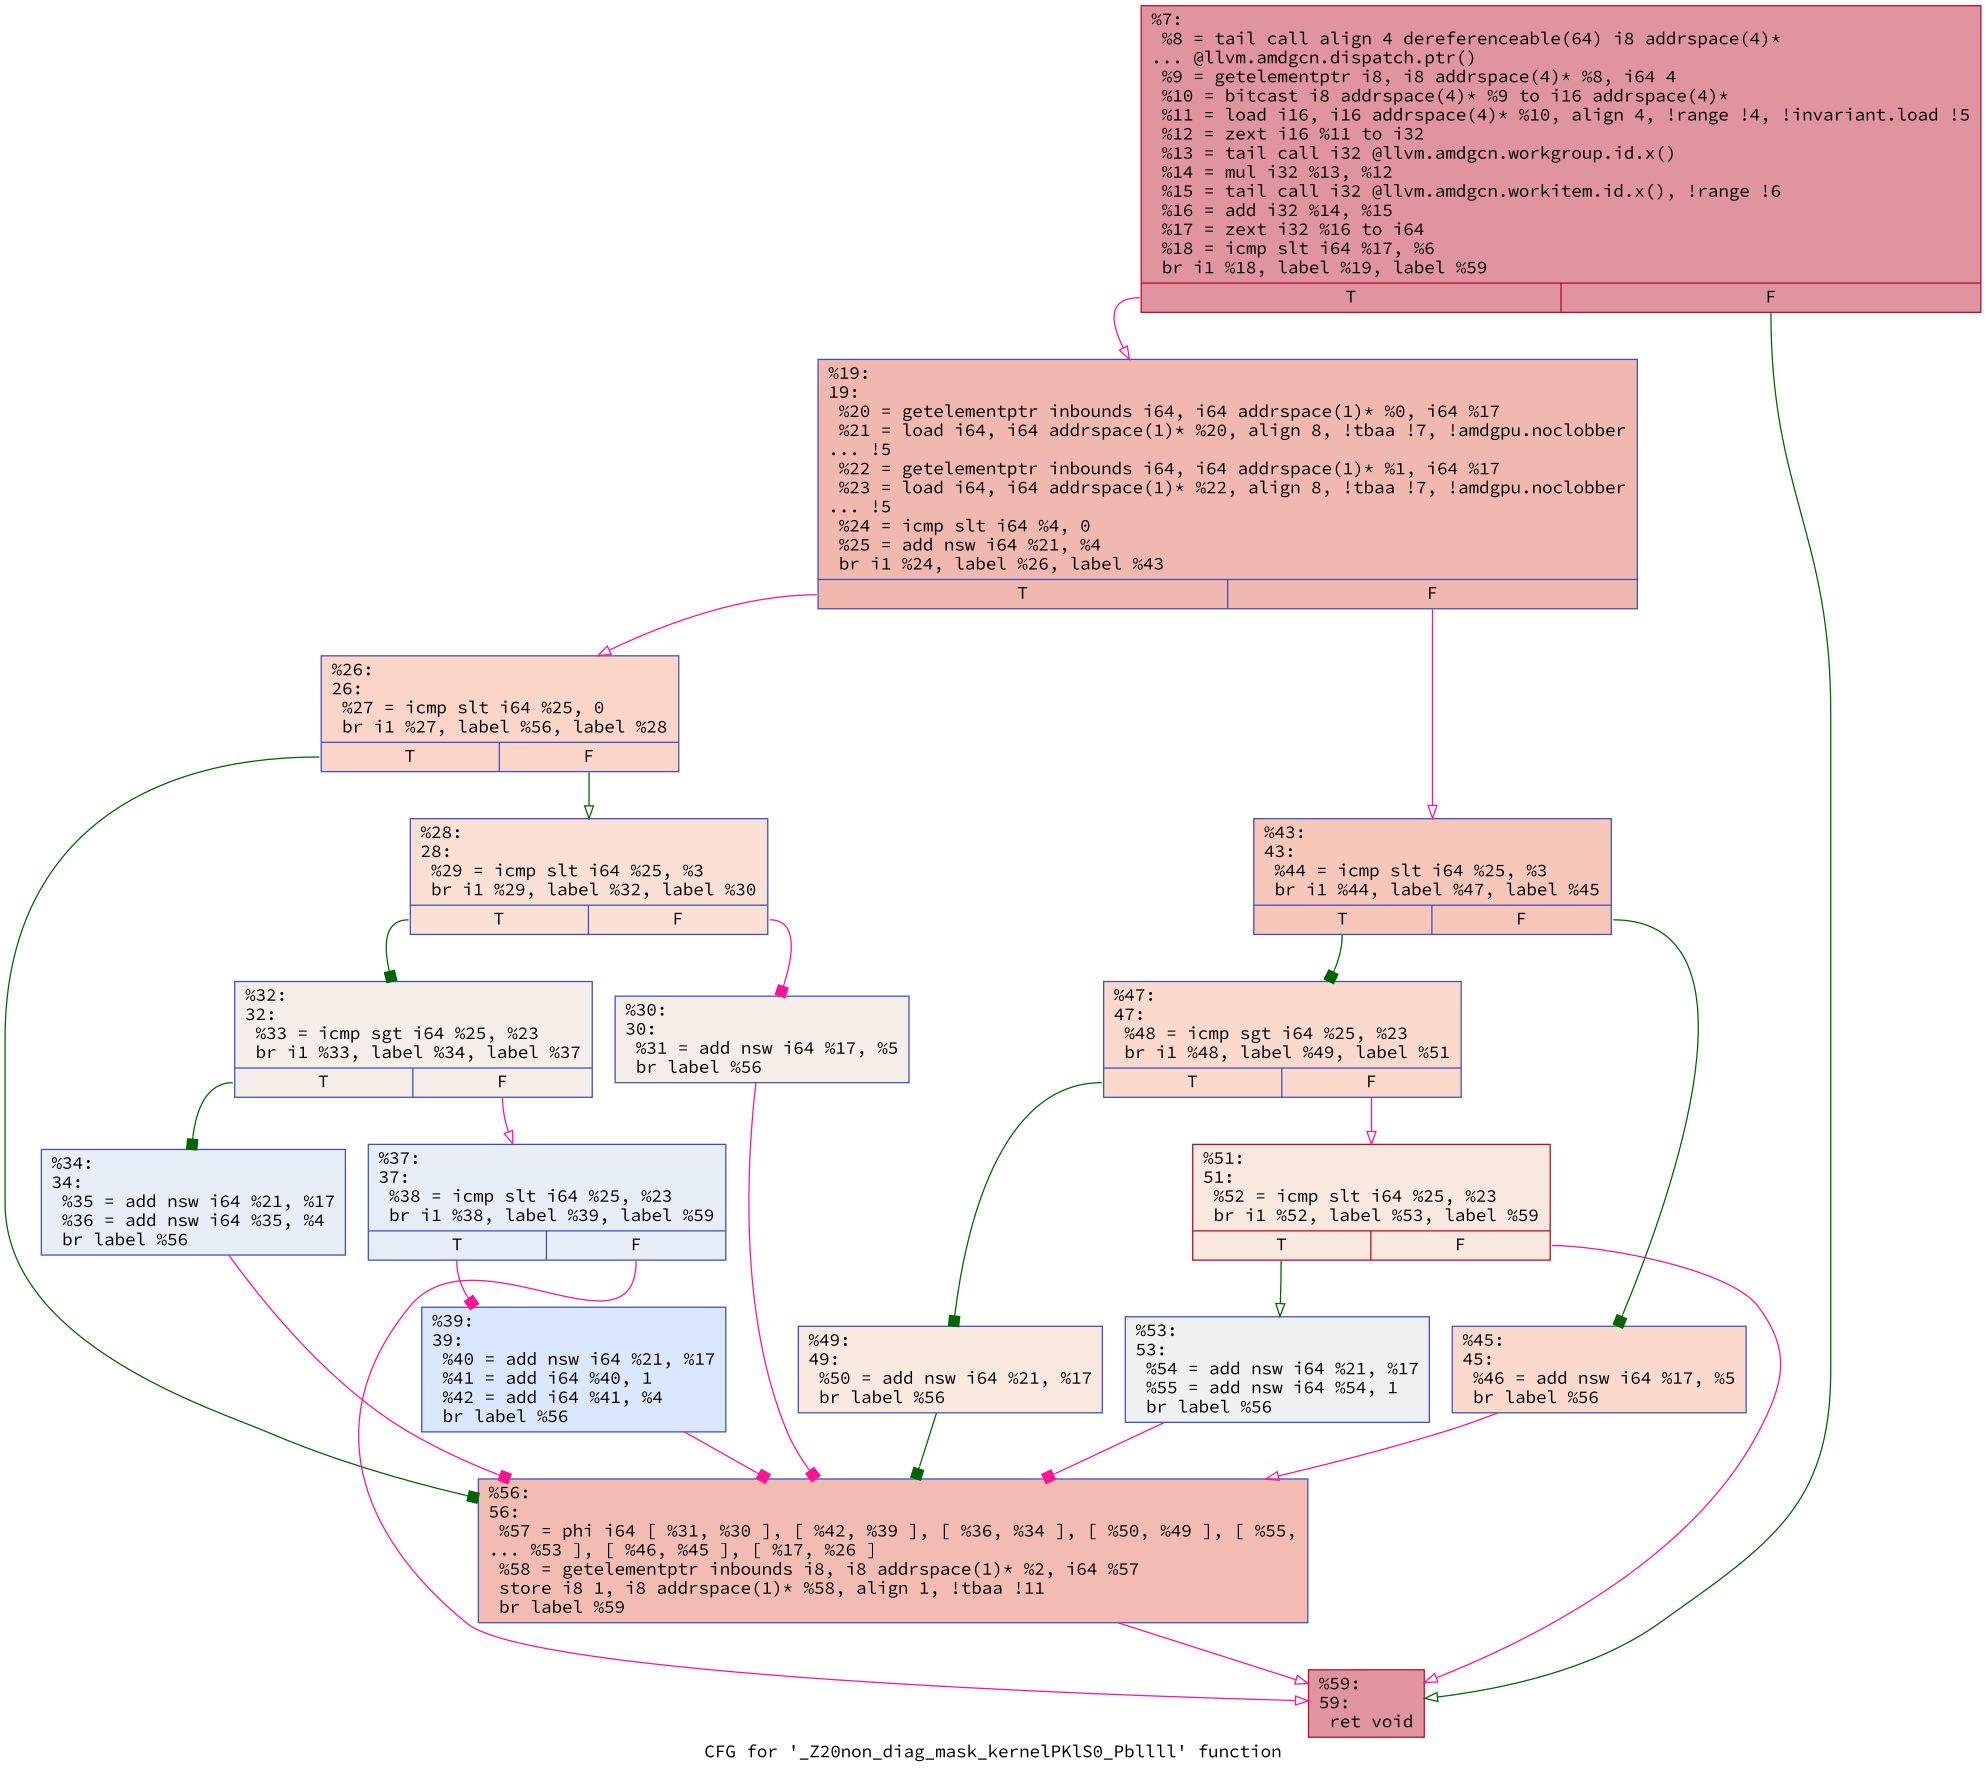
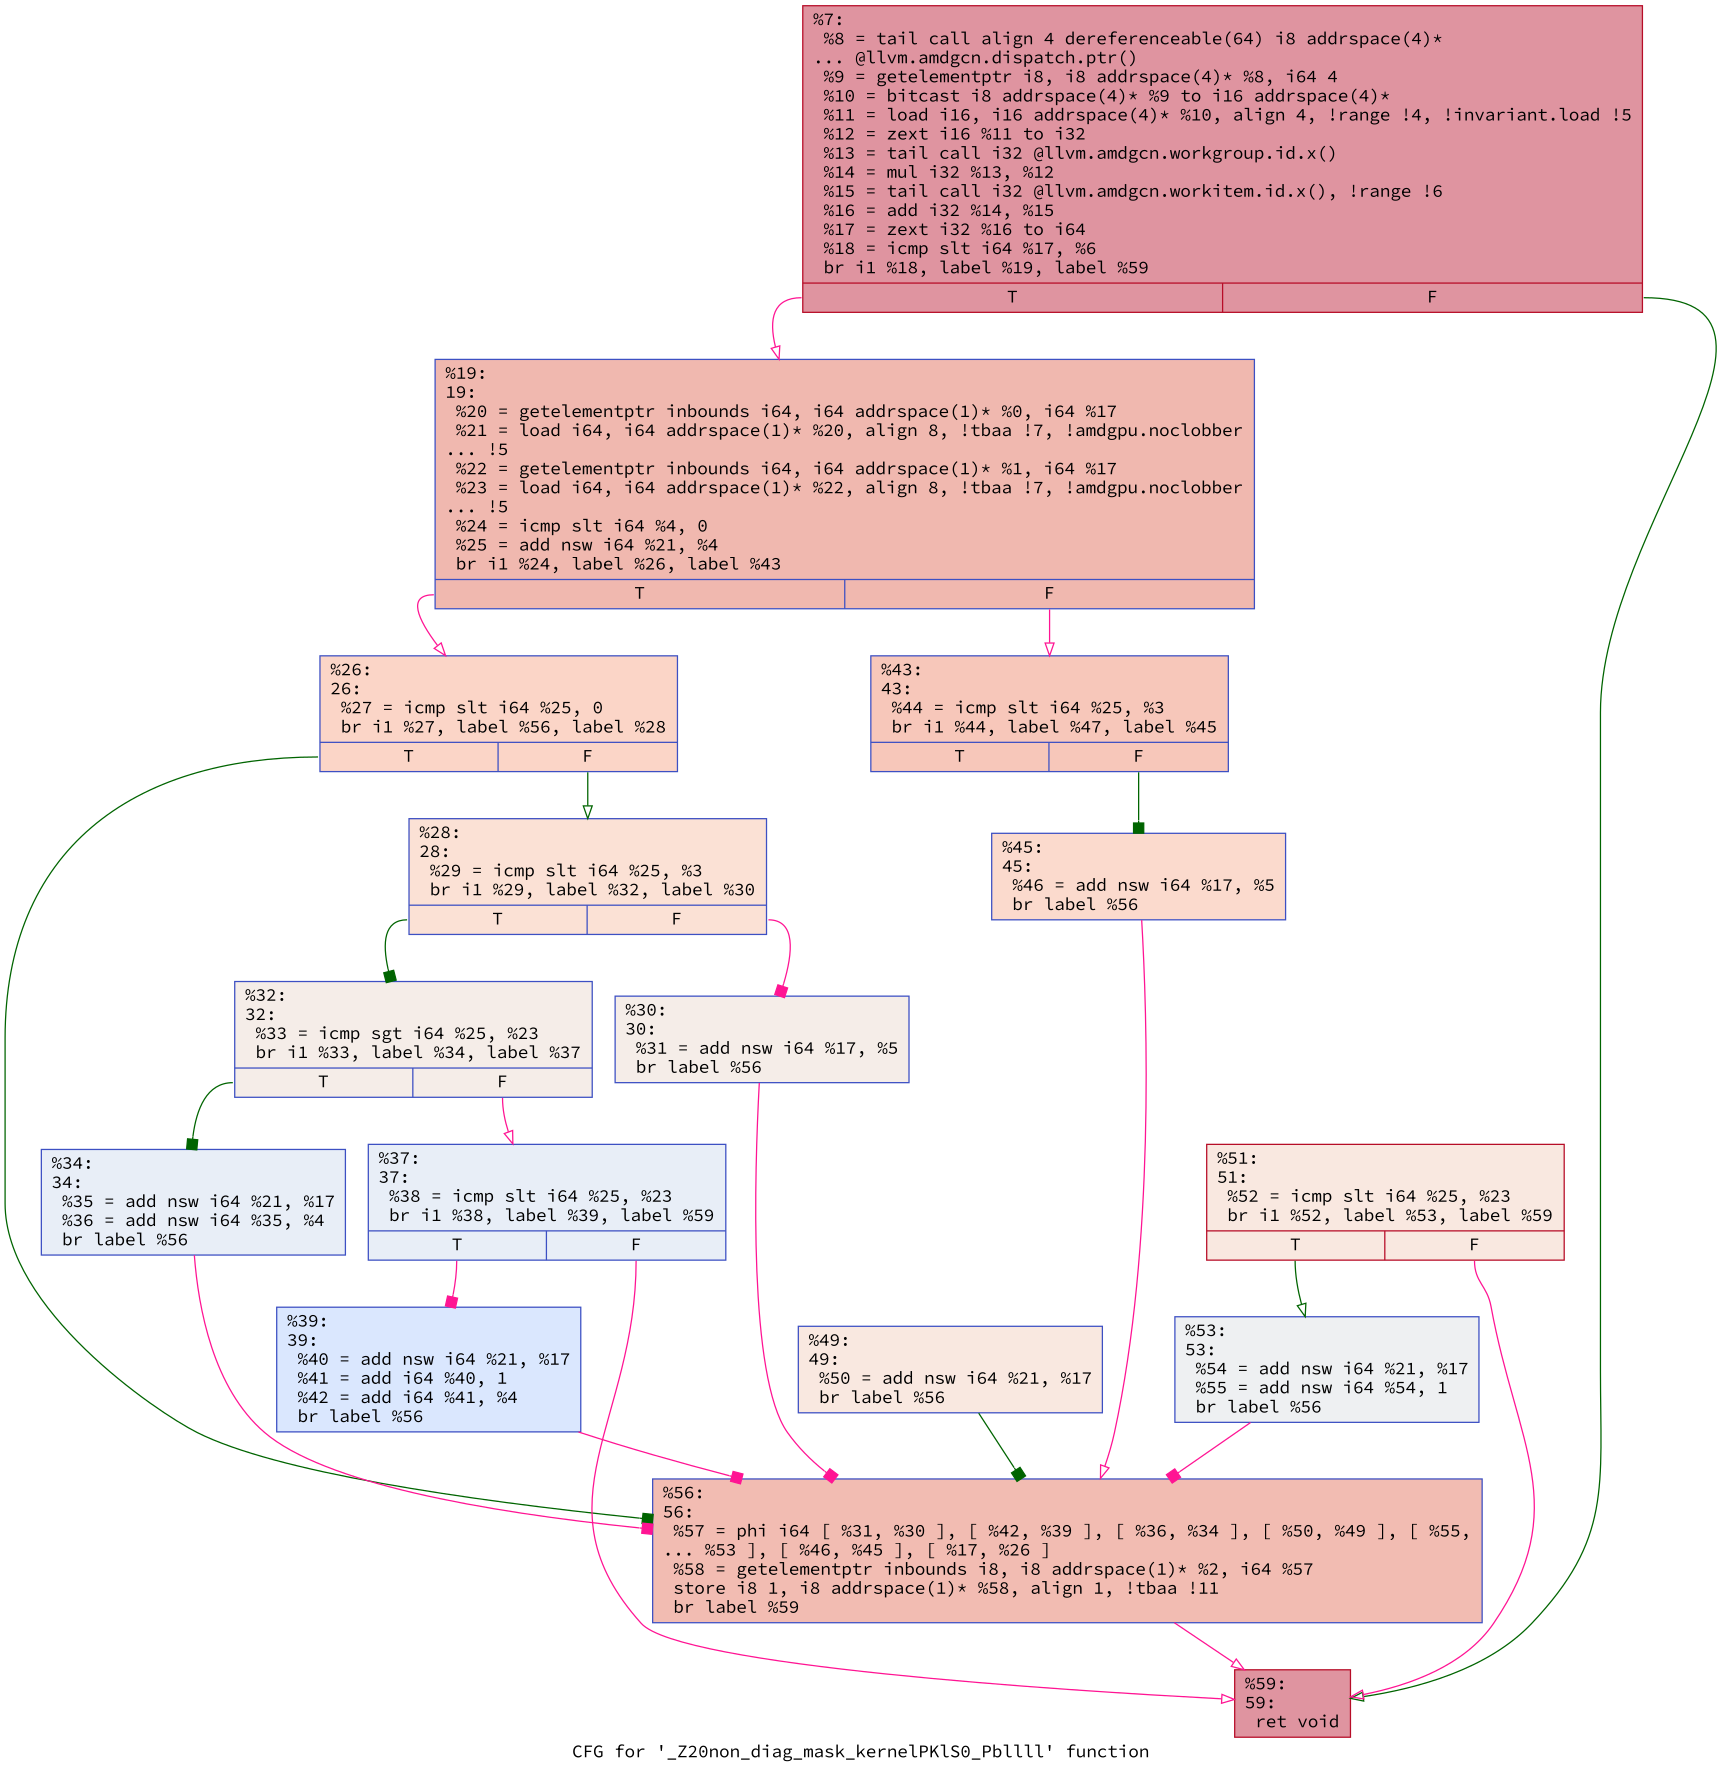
(1282, 1039) -> none
